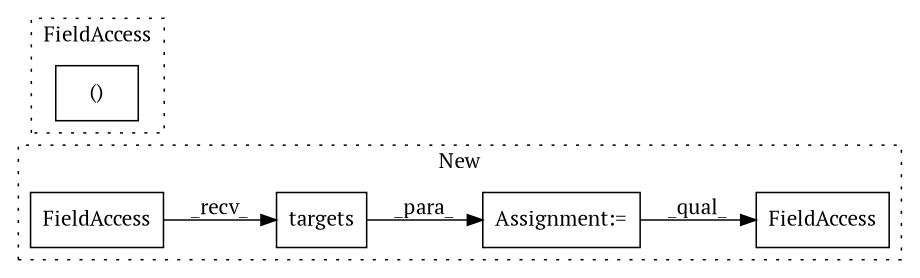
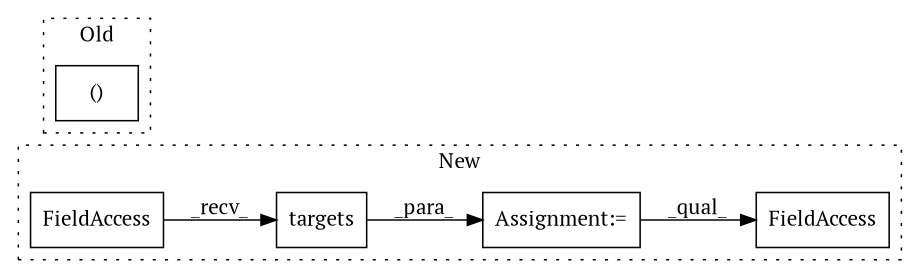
(98, 36) -> (97, 36)
